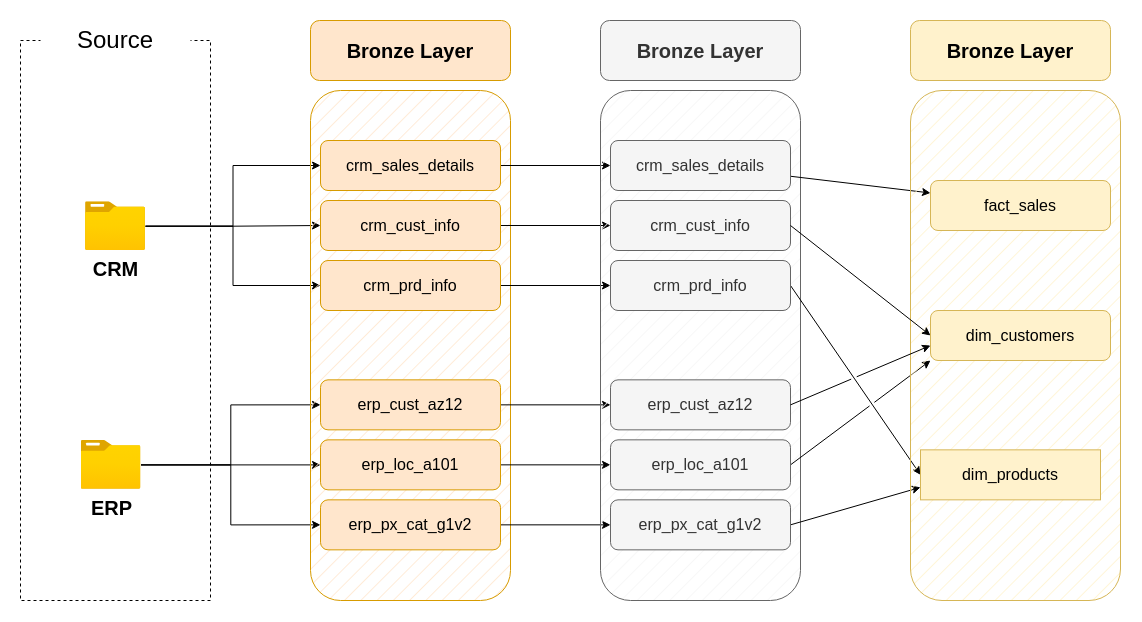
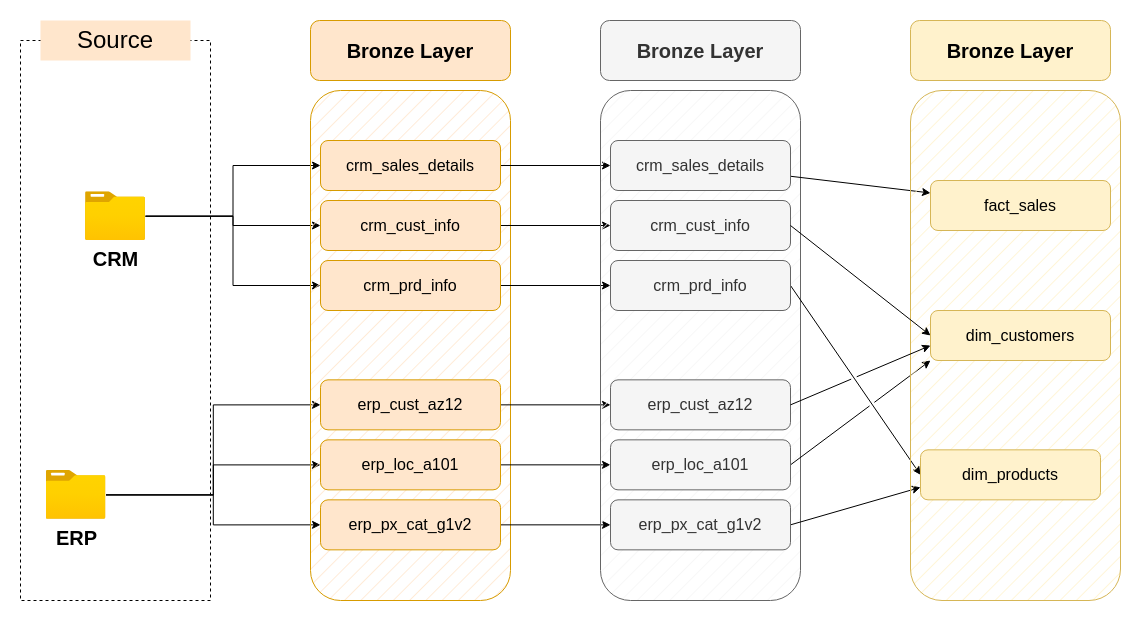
(116, 41) -> (116, 41)
(116, 226) -> (116, 216)
(111, 465) -> (76, 495)
(1011, 475) -> (1011, 475)
